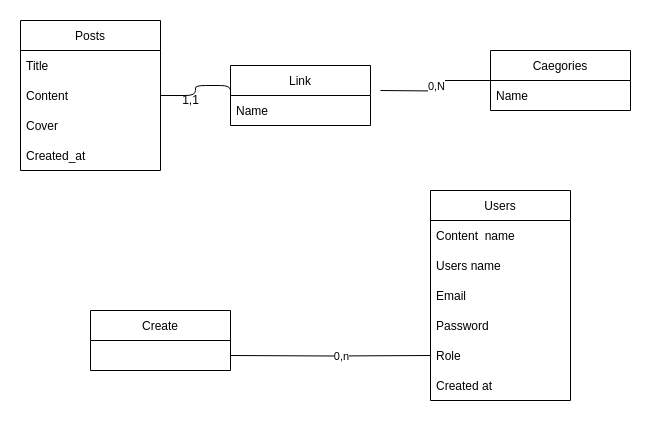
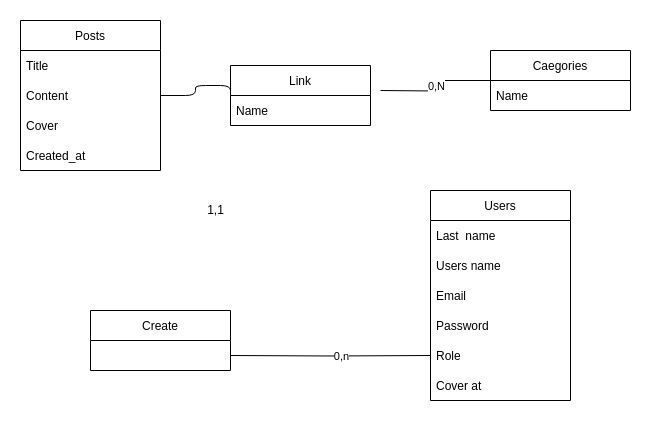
(191, 101) -> (216, 211)
(478, 236) -> (468, 236)
(468, 386) -> (461, 386)
